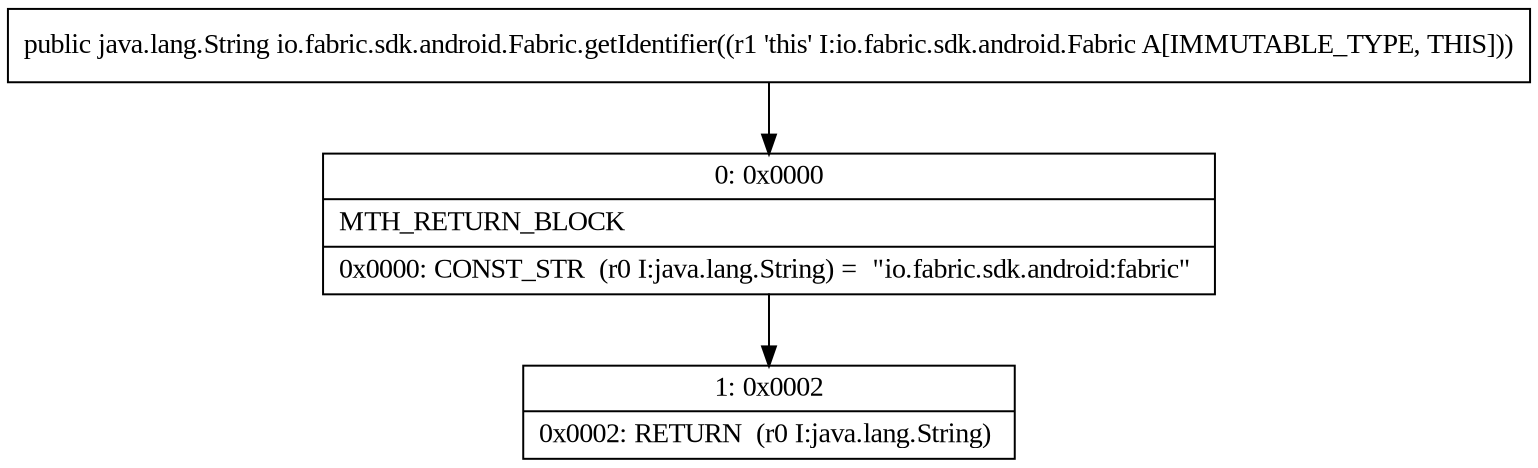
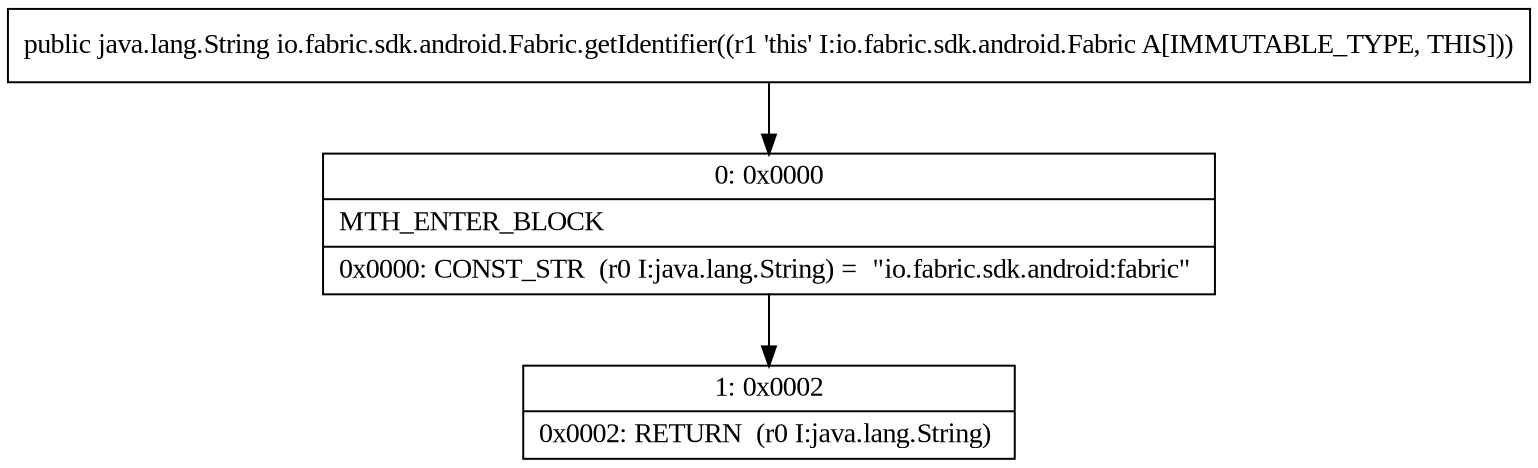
(483, 222) -> (472, 222)
